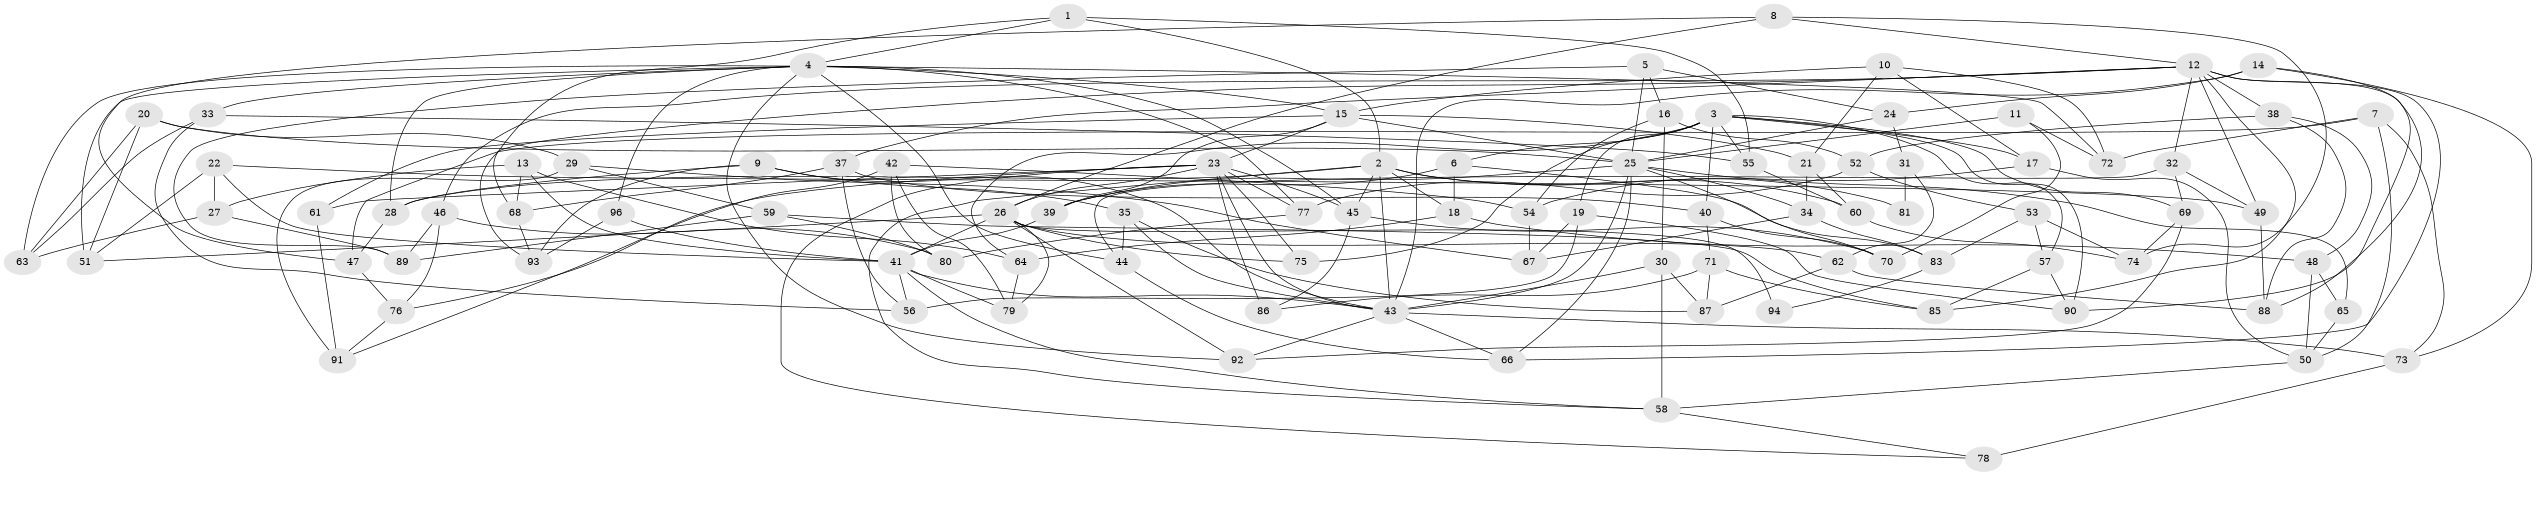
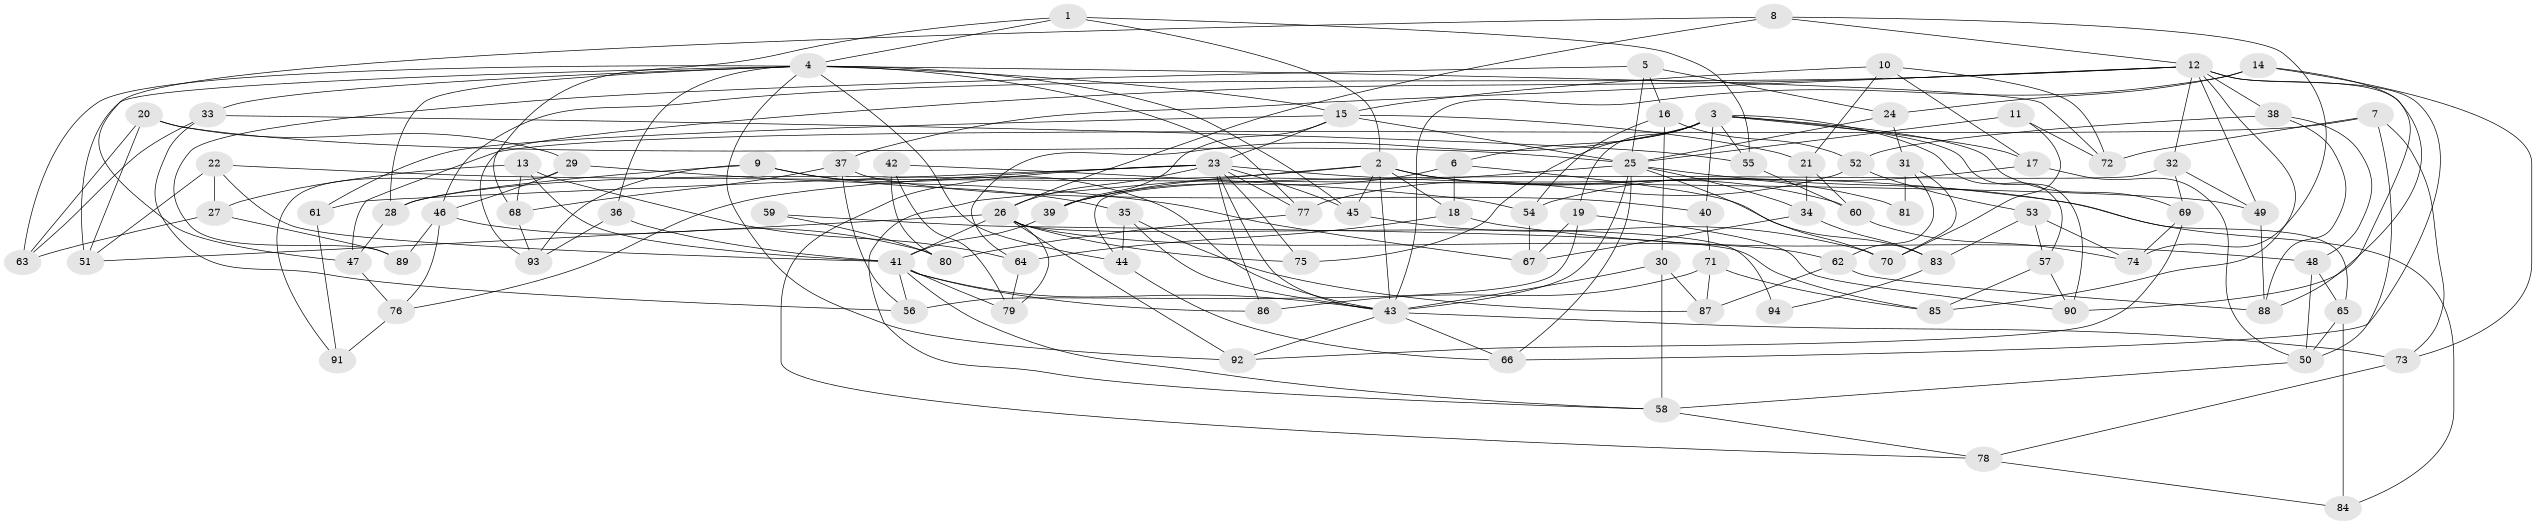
(650, 184) -> (508, 191)
(616, 213) -> (616, 213)
(1797, 237) -> (1955, 220)
(536, 244) -> none
(1326, 275) -> (1076, 302)
(496, 299) -> none
none -> (2343, 508)
